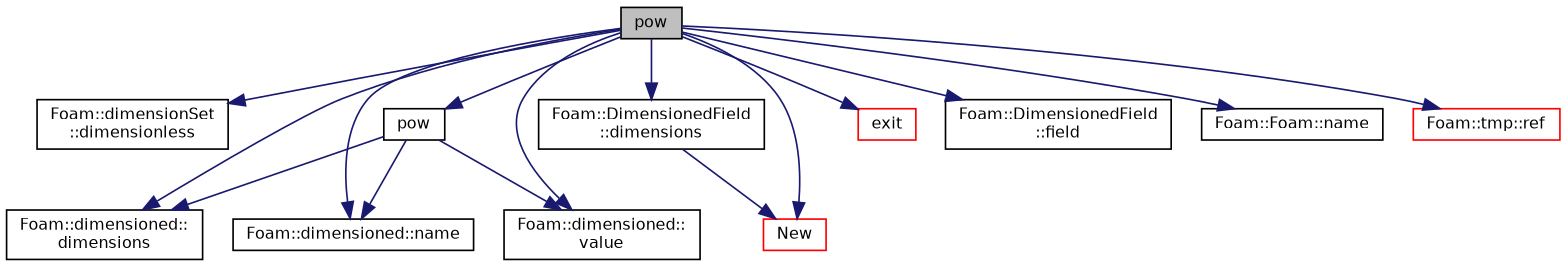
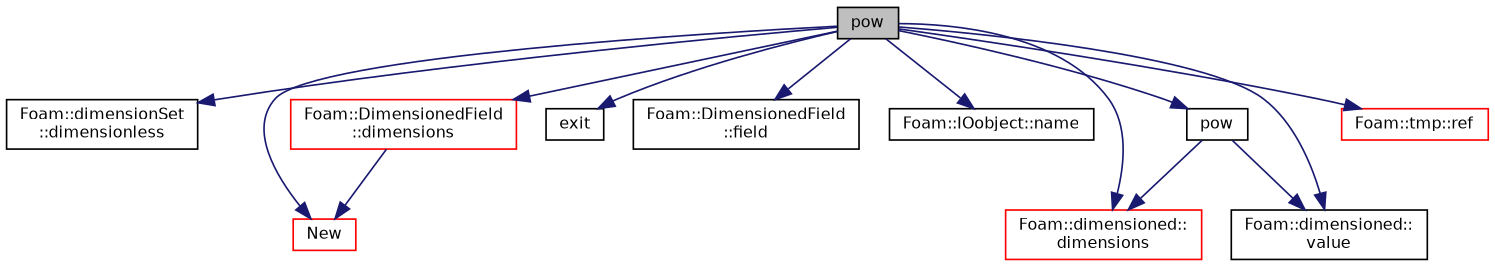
(651, 124) -> (404, 124)
(887, 124) -> (575, 124)
(1292, 124) -> (992, 124)
(105, 235) -> (1104, 235)
(353, 235) -> none
